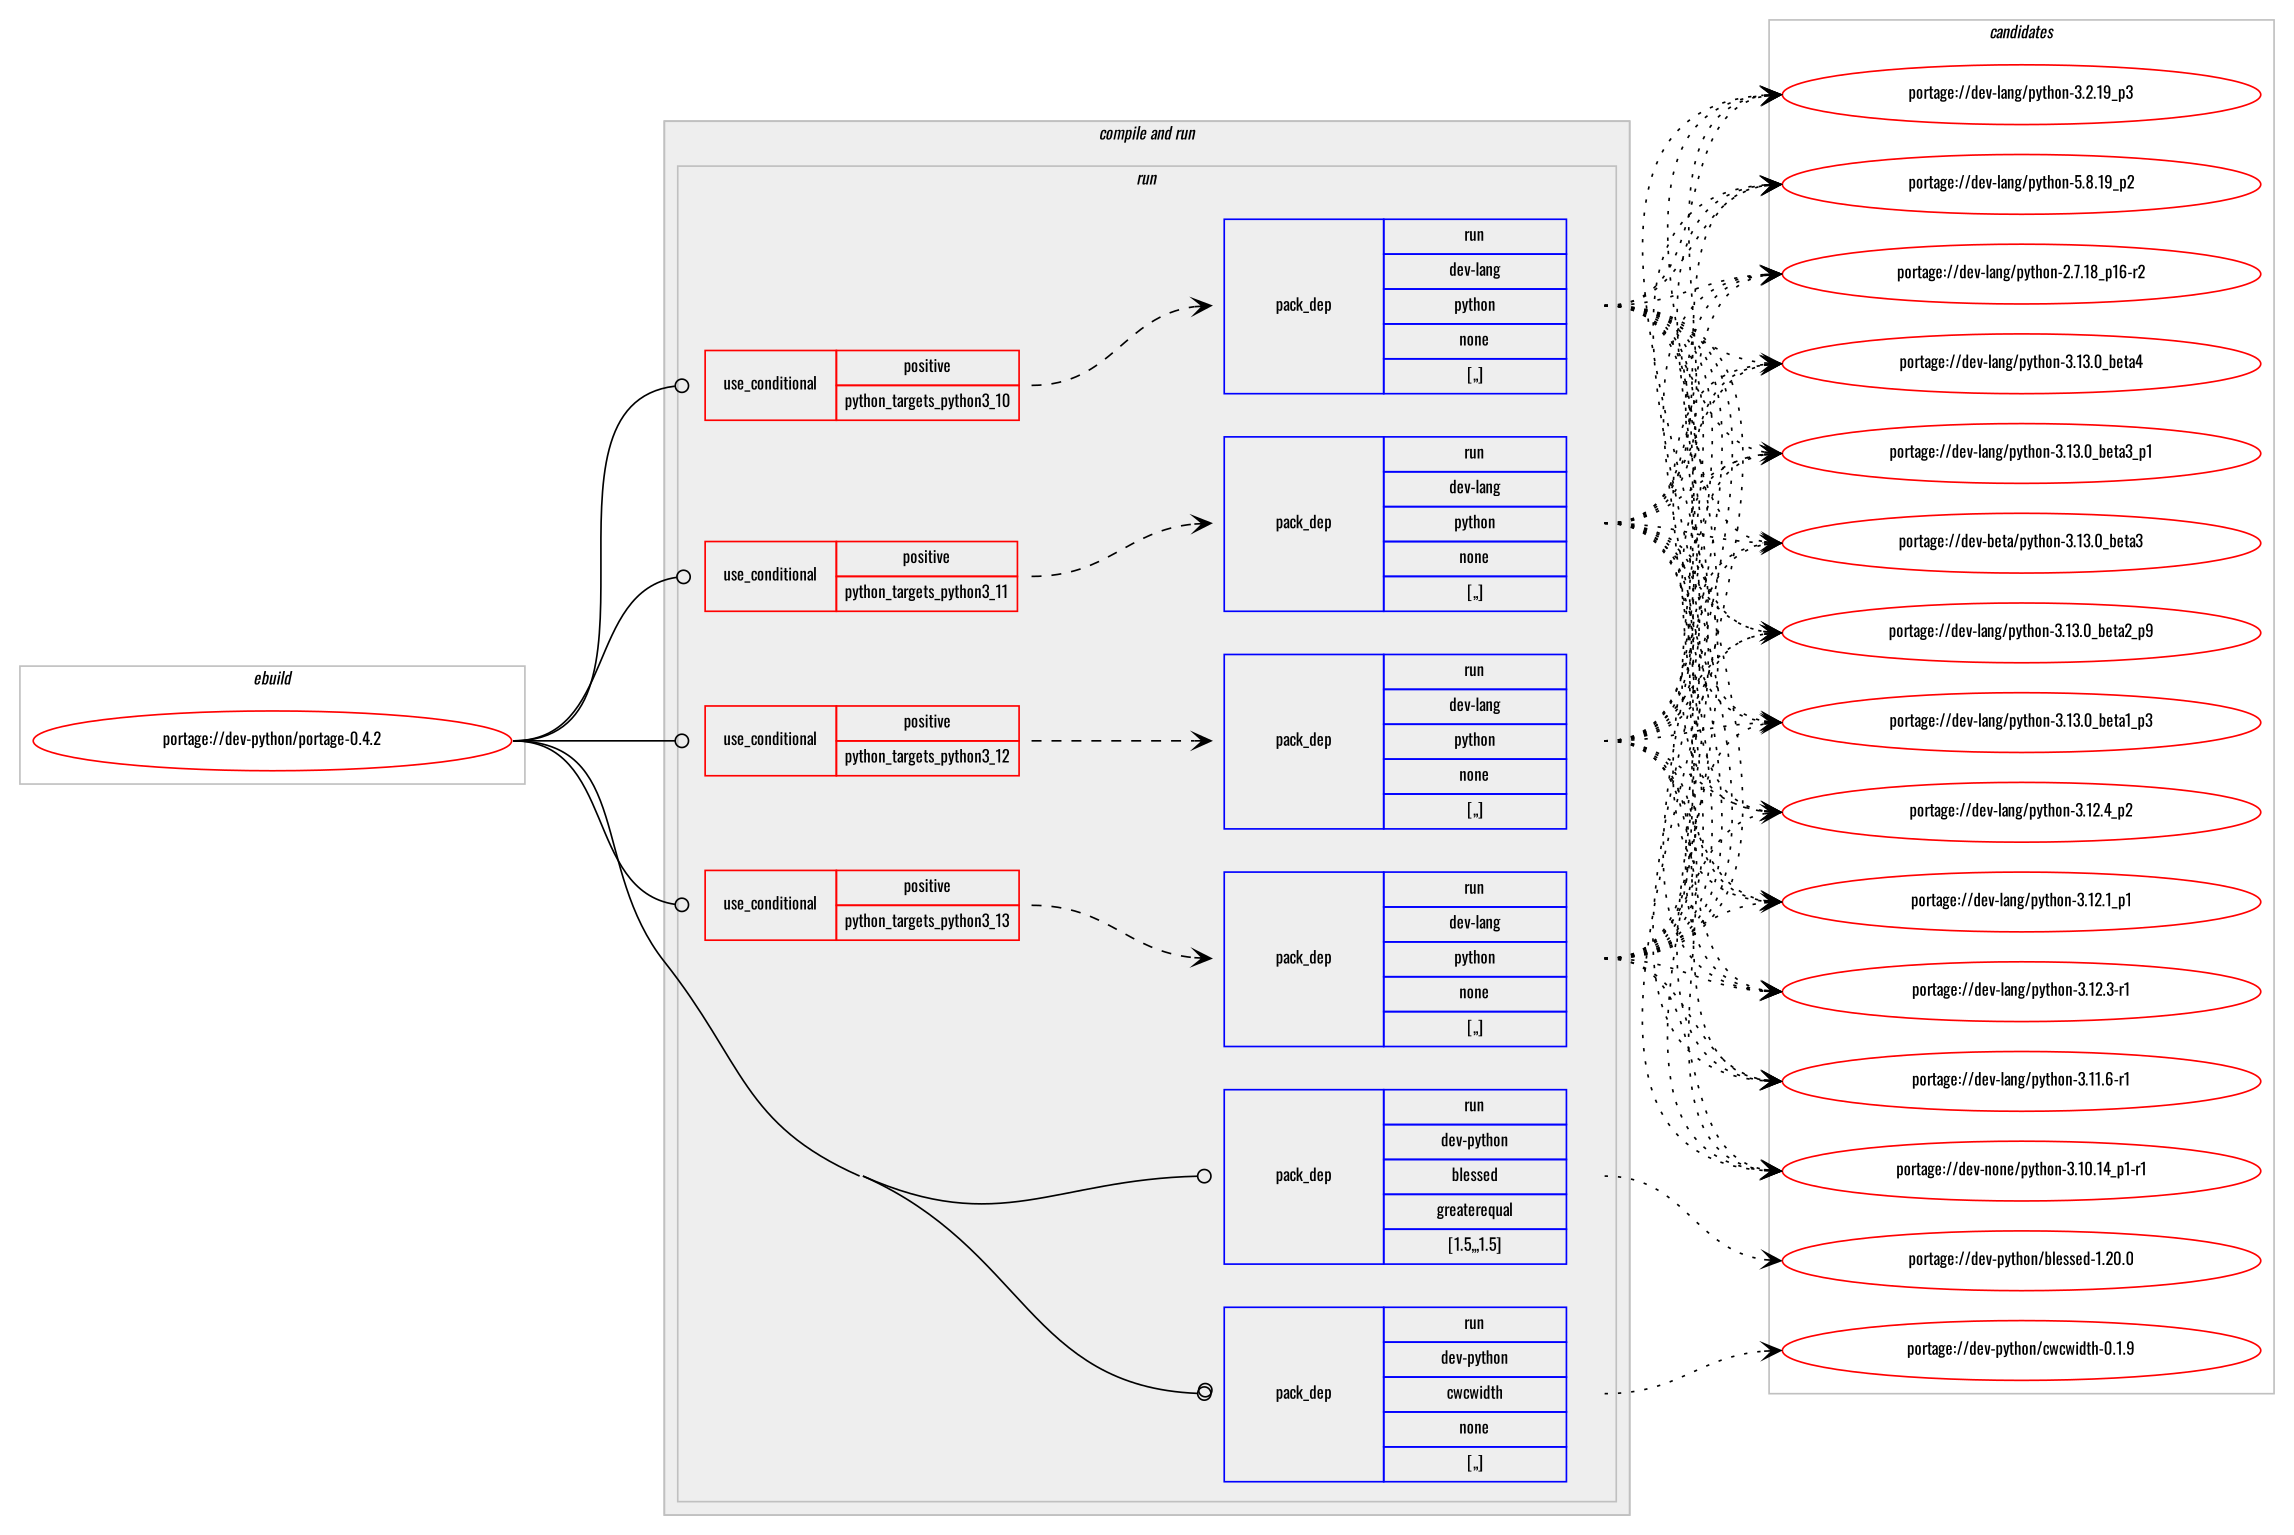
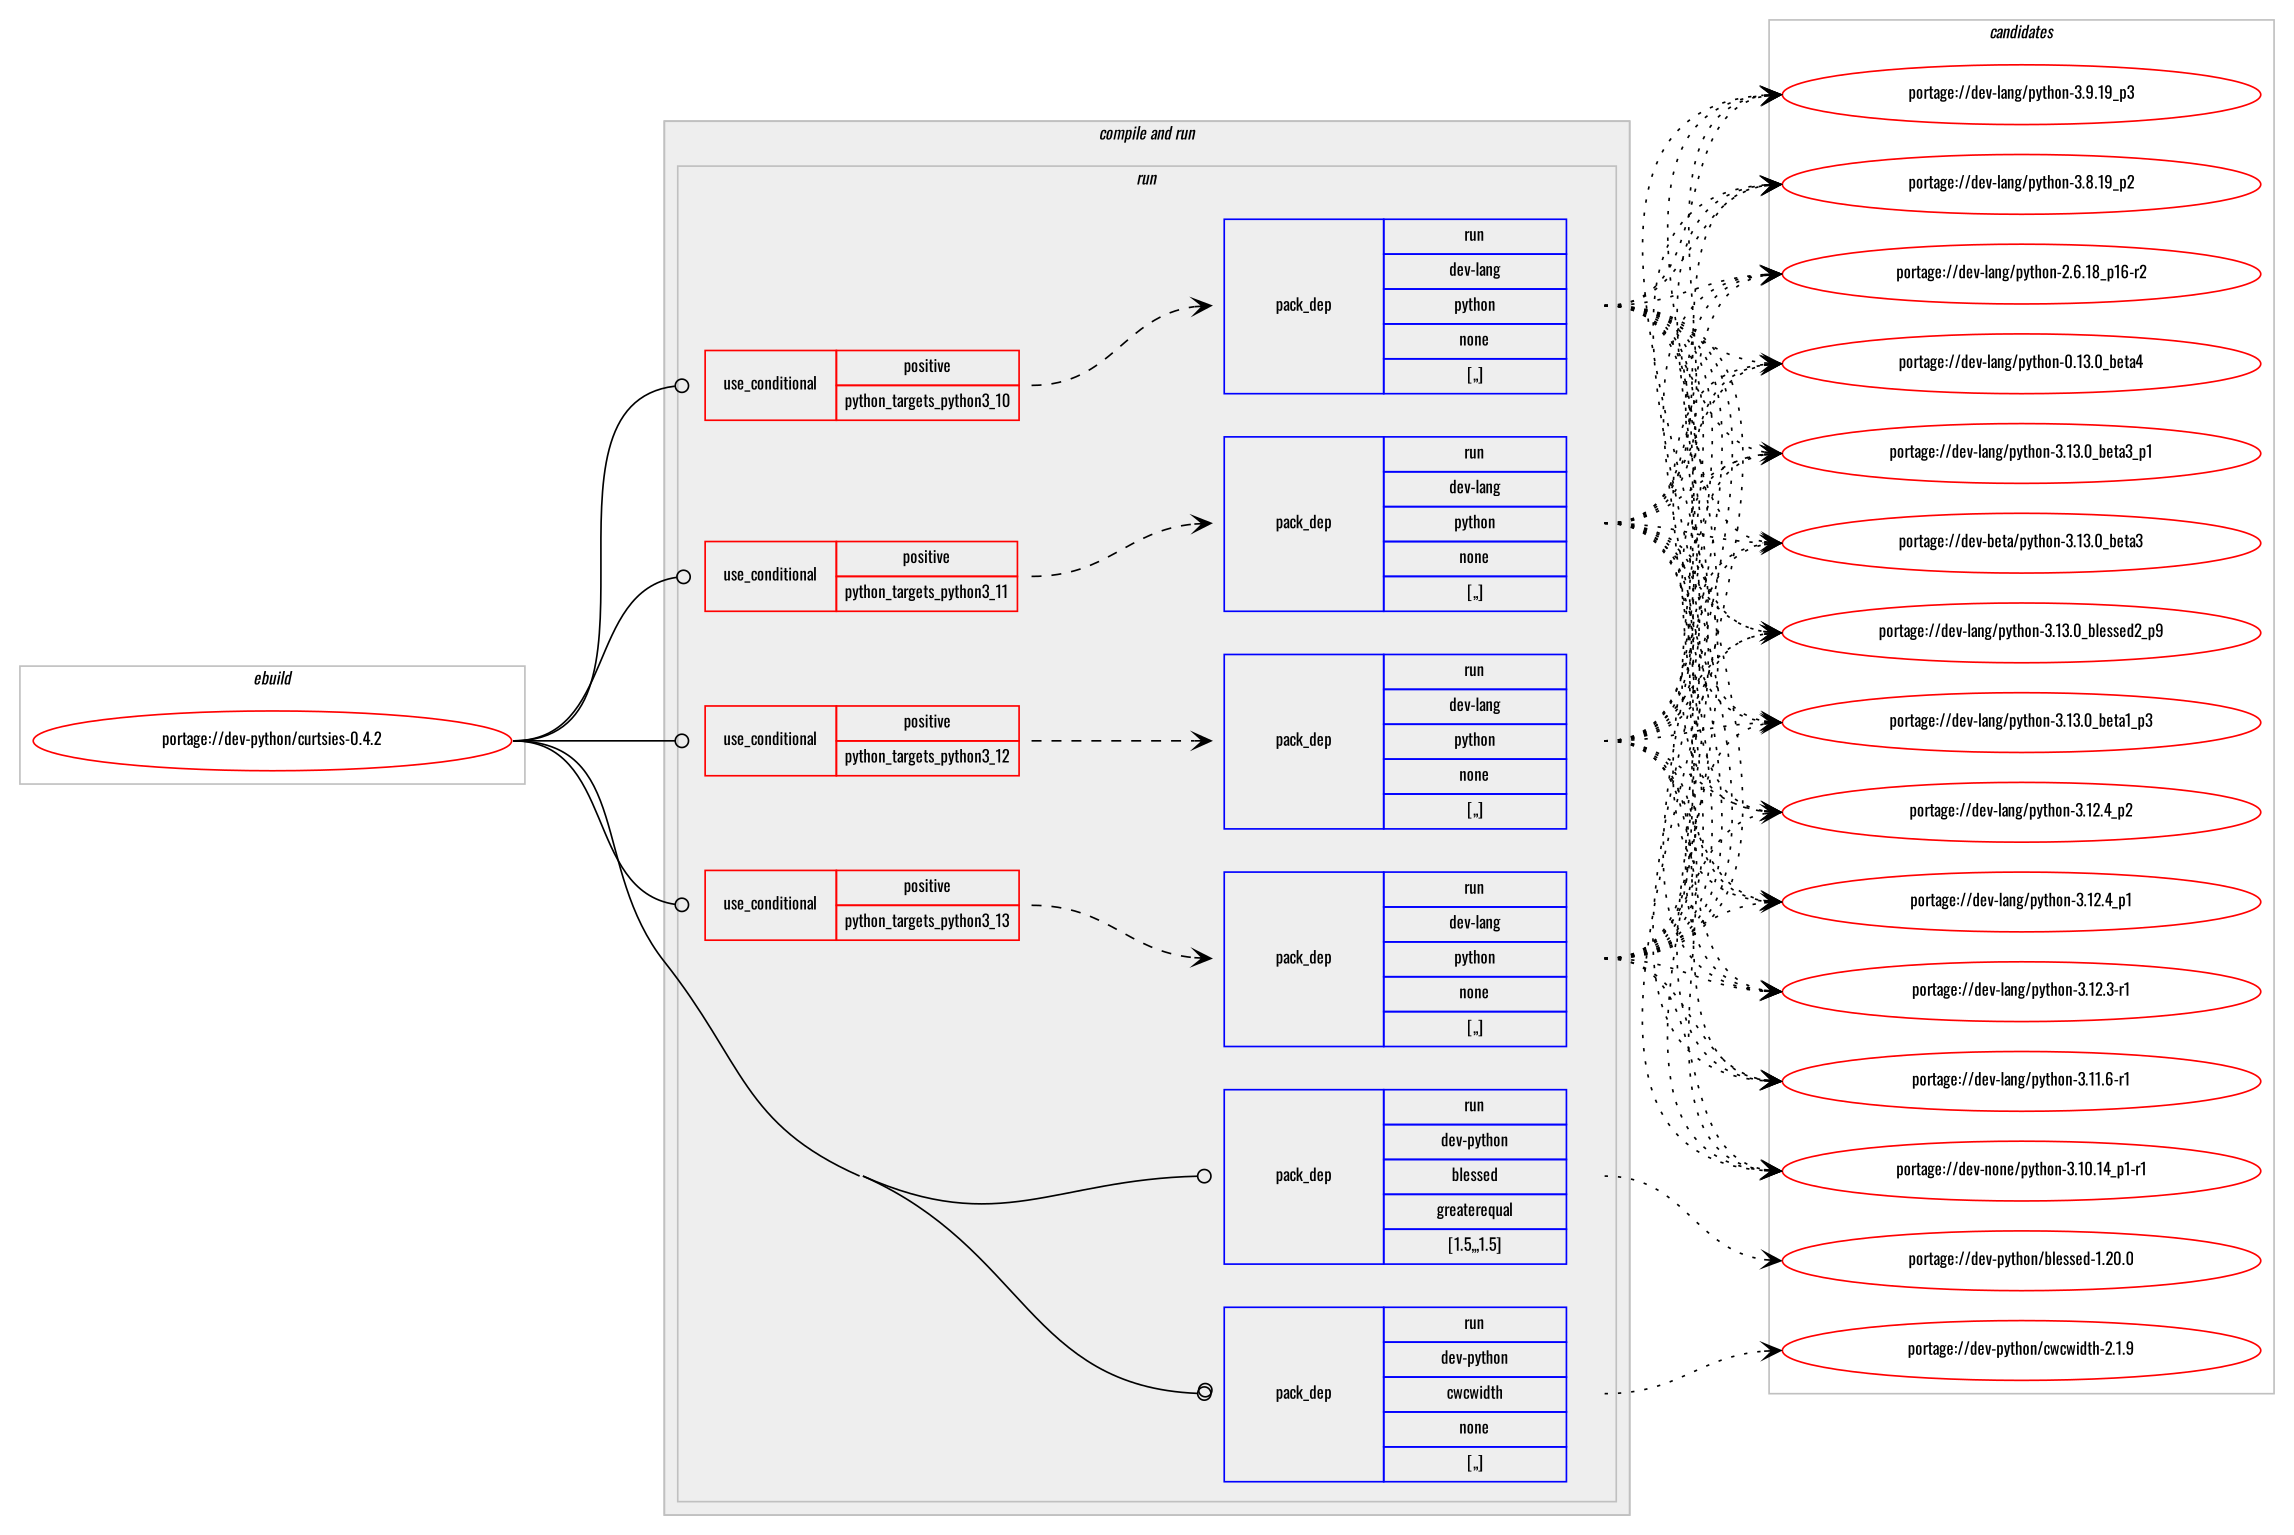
(2022, 95) -> (2022, 95)
(2022, 184) -> (2022, 184)
(2022, 274) -> (2022, 274)
(2022, 364) -> (2022, 364)
(2022, 633) -> (2022, 633)
(272, 741) -> (272, 741)
(2022, 902) -> (2022, 902)
(2022, 1350) -> (2022, 1350)
